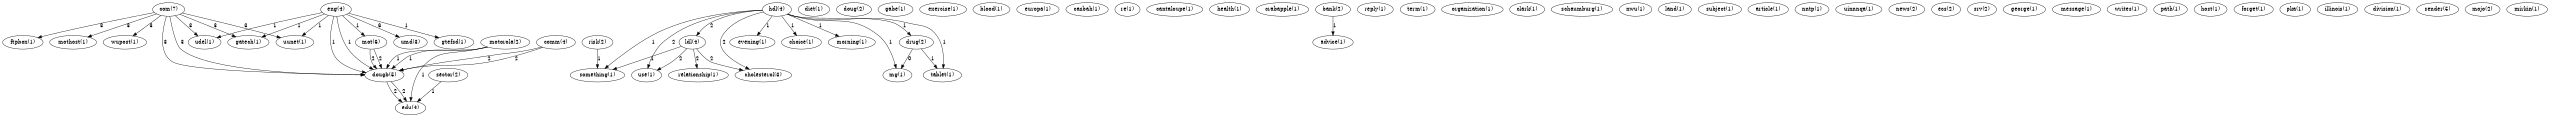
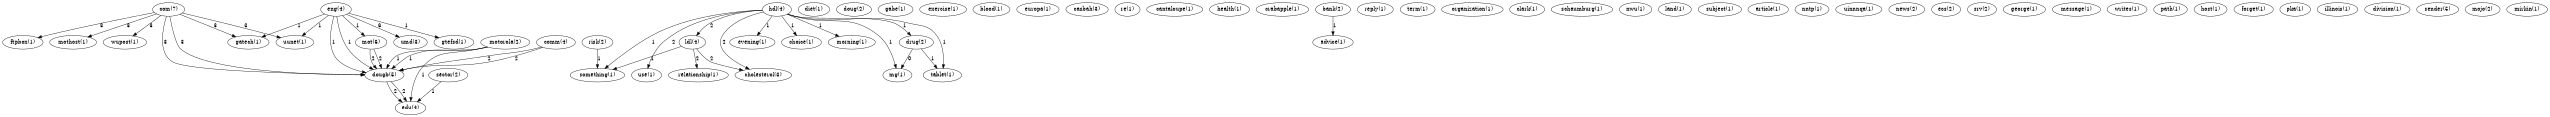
(1087, 9) -> (1087, 9)
(205, 42) -> none
(675, 60) -> none
